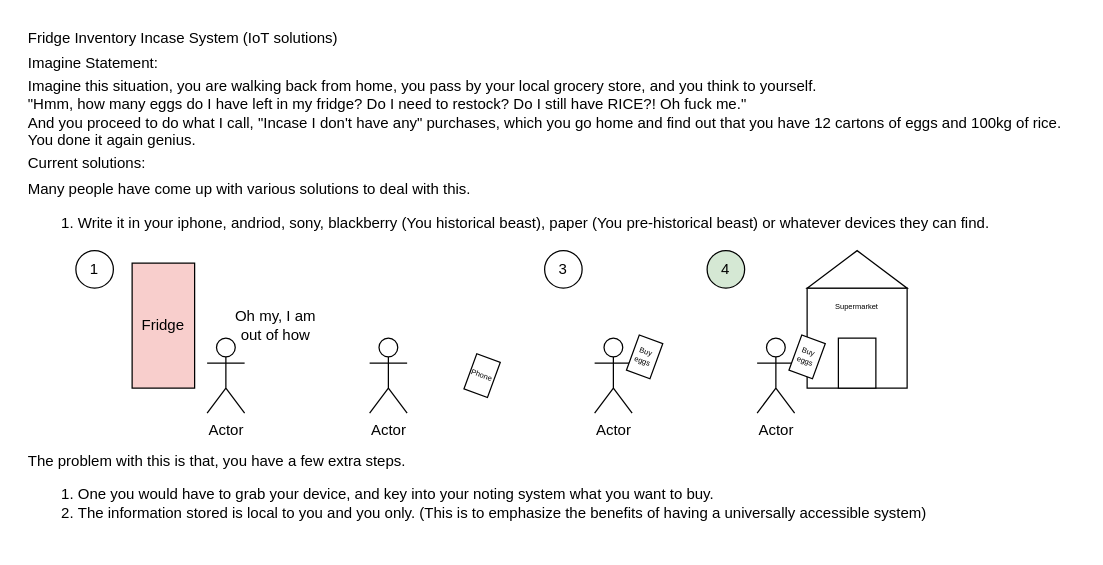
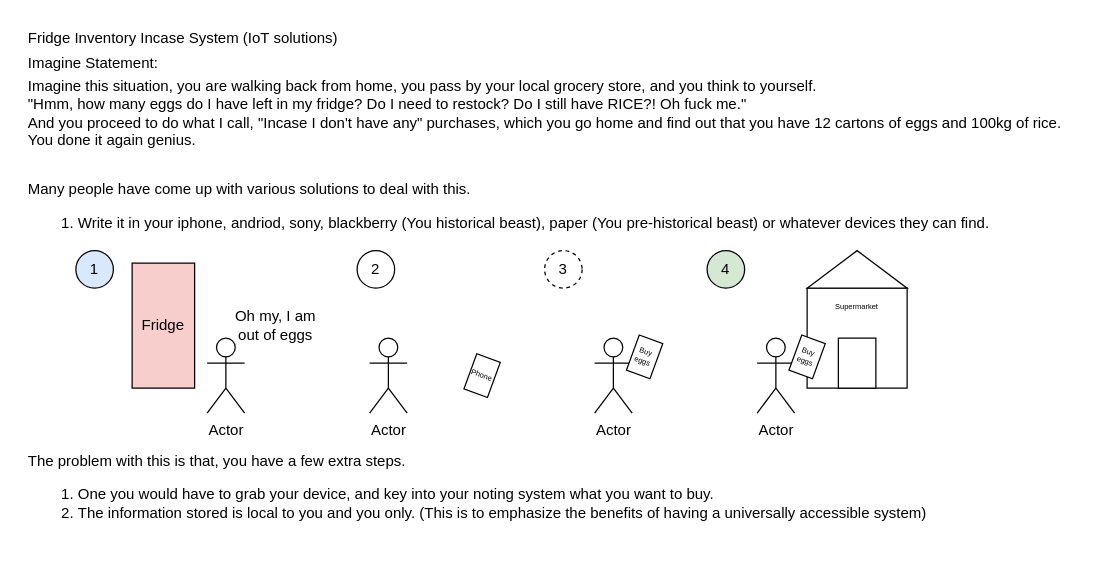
(94, 163) -> none
(94, 269) -> (94, 269)
none -> (376, 269)
(563, 269) -> (563, 269)
(276, 326) -> (276, 326)
